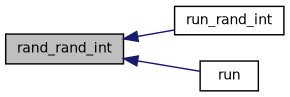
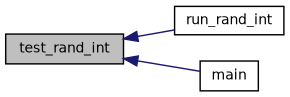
(65, 49) -> (65, 49)
(229, 76) -> (229, 76)
